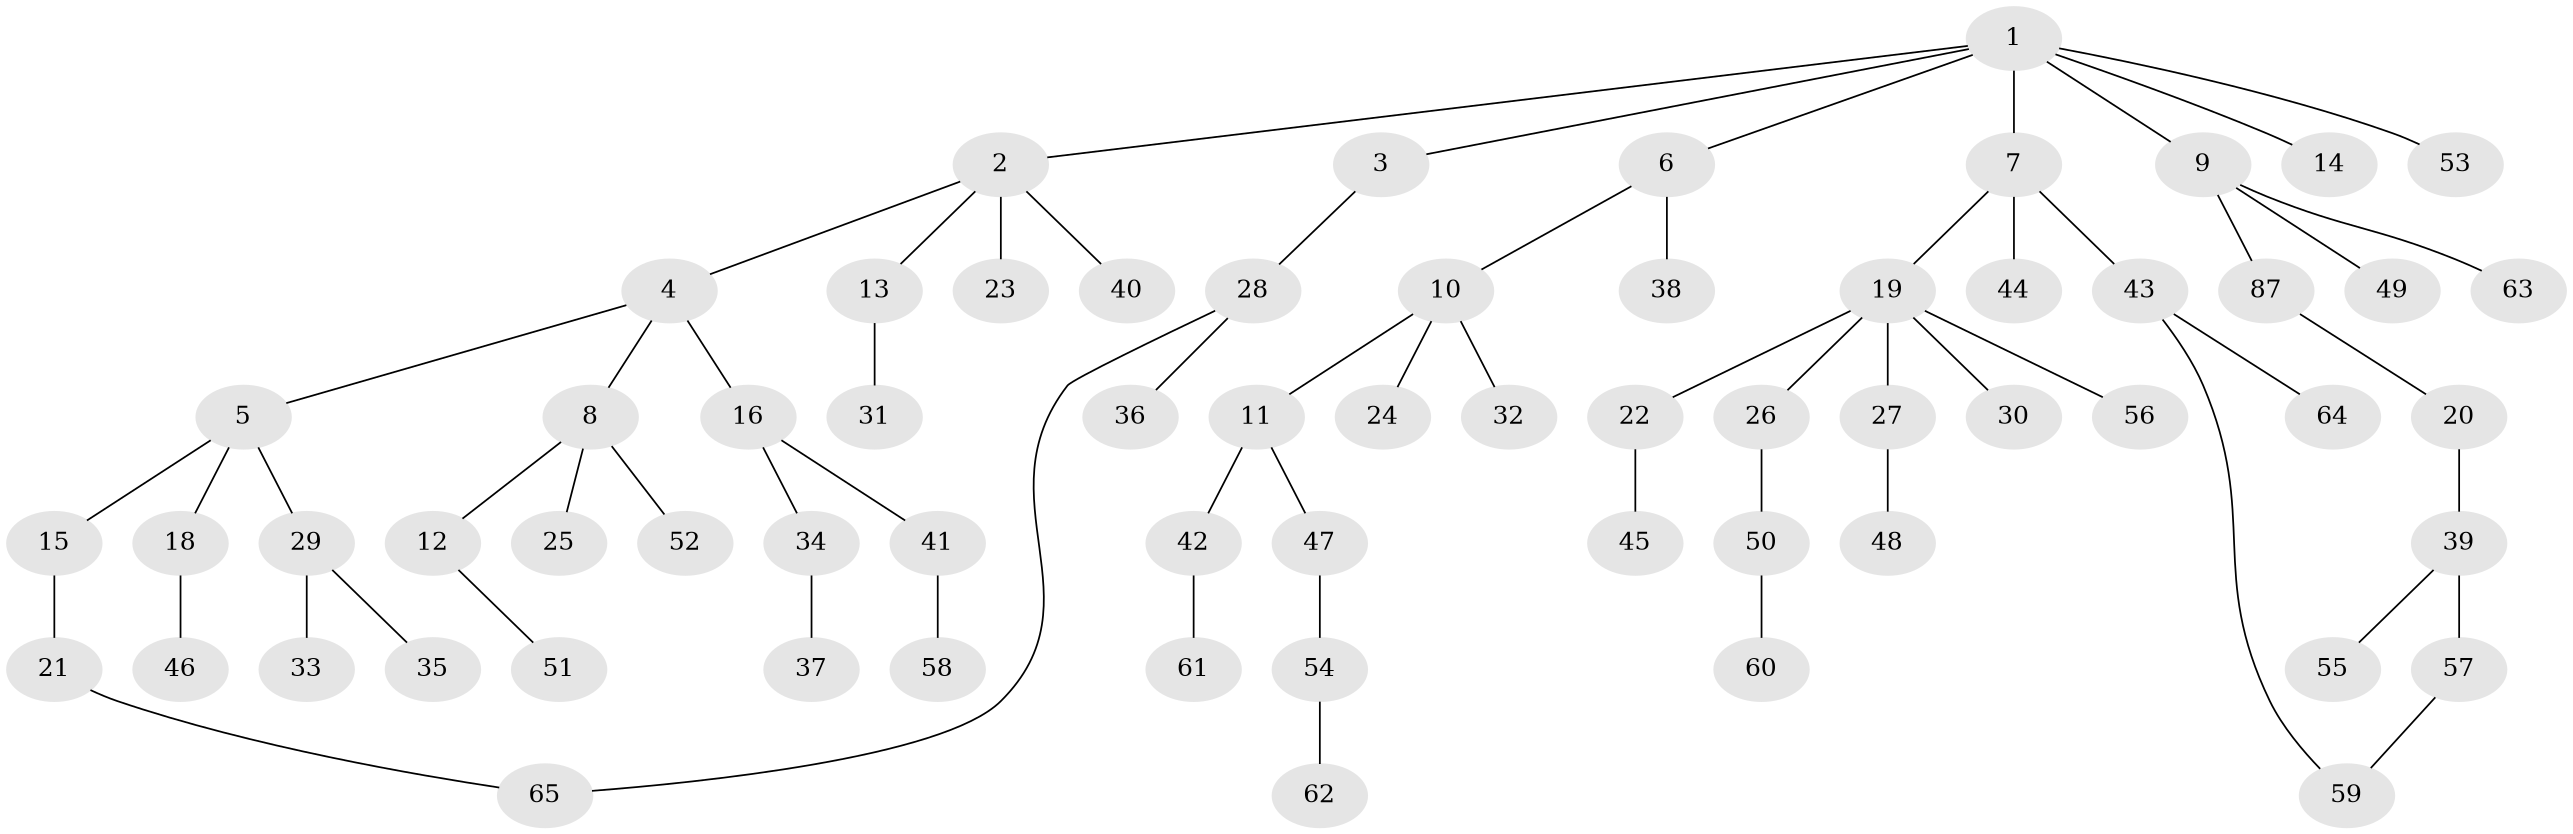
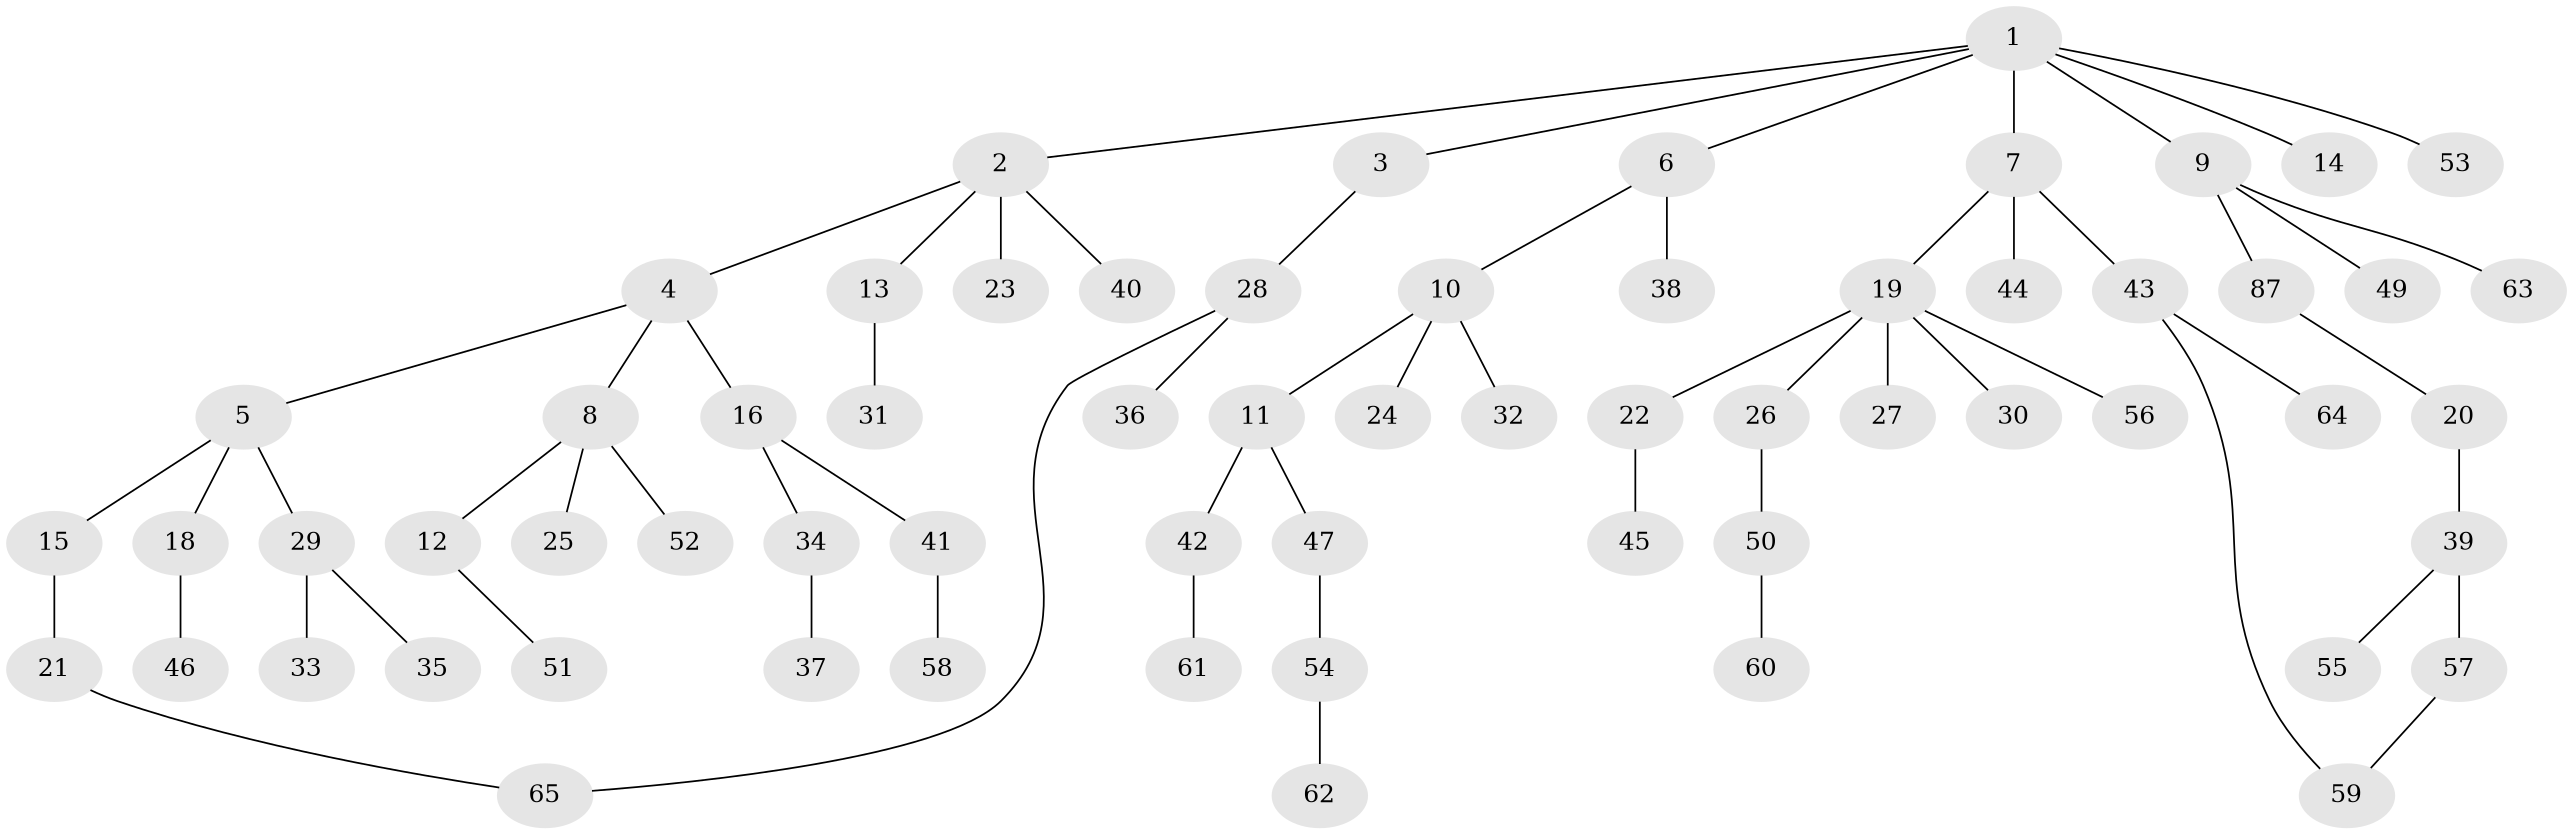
(1888, 543) -> none
